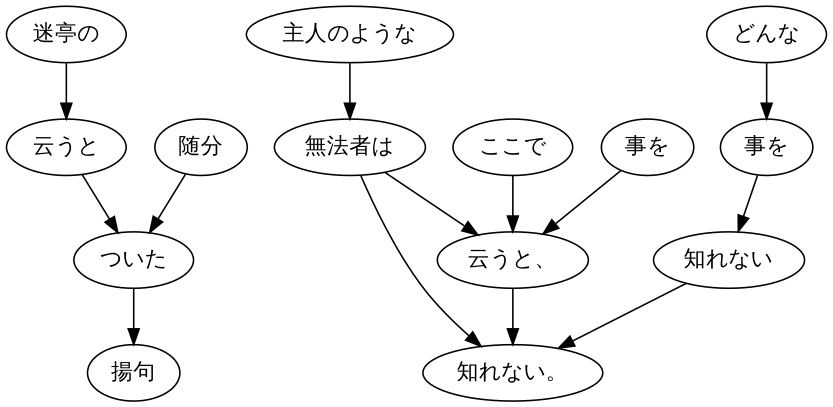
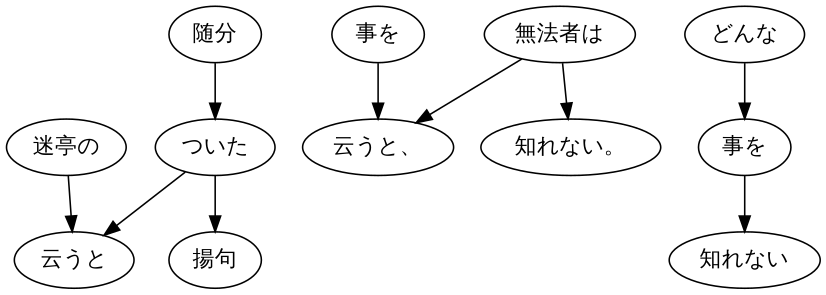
(350, 34) -> none
(513, 147) -> none
(96, 197) -> (151, 199)
(513, 309) -> none
(630, 312) -> none
